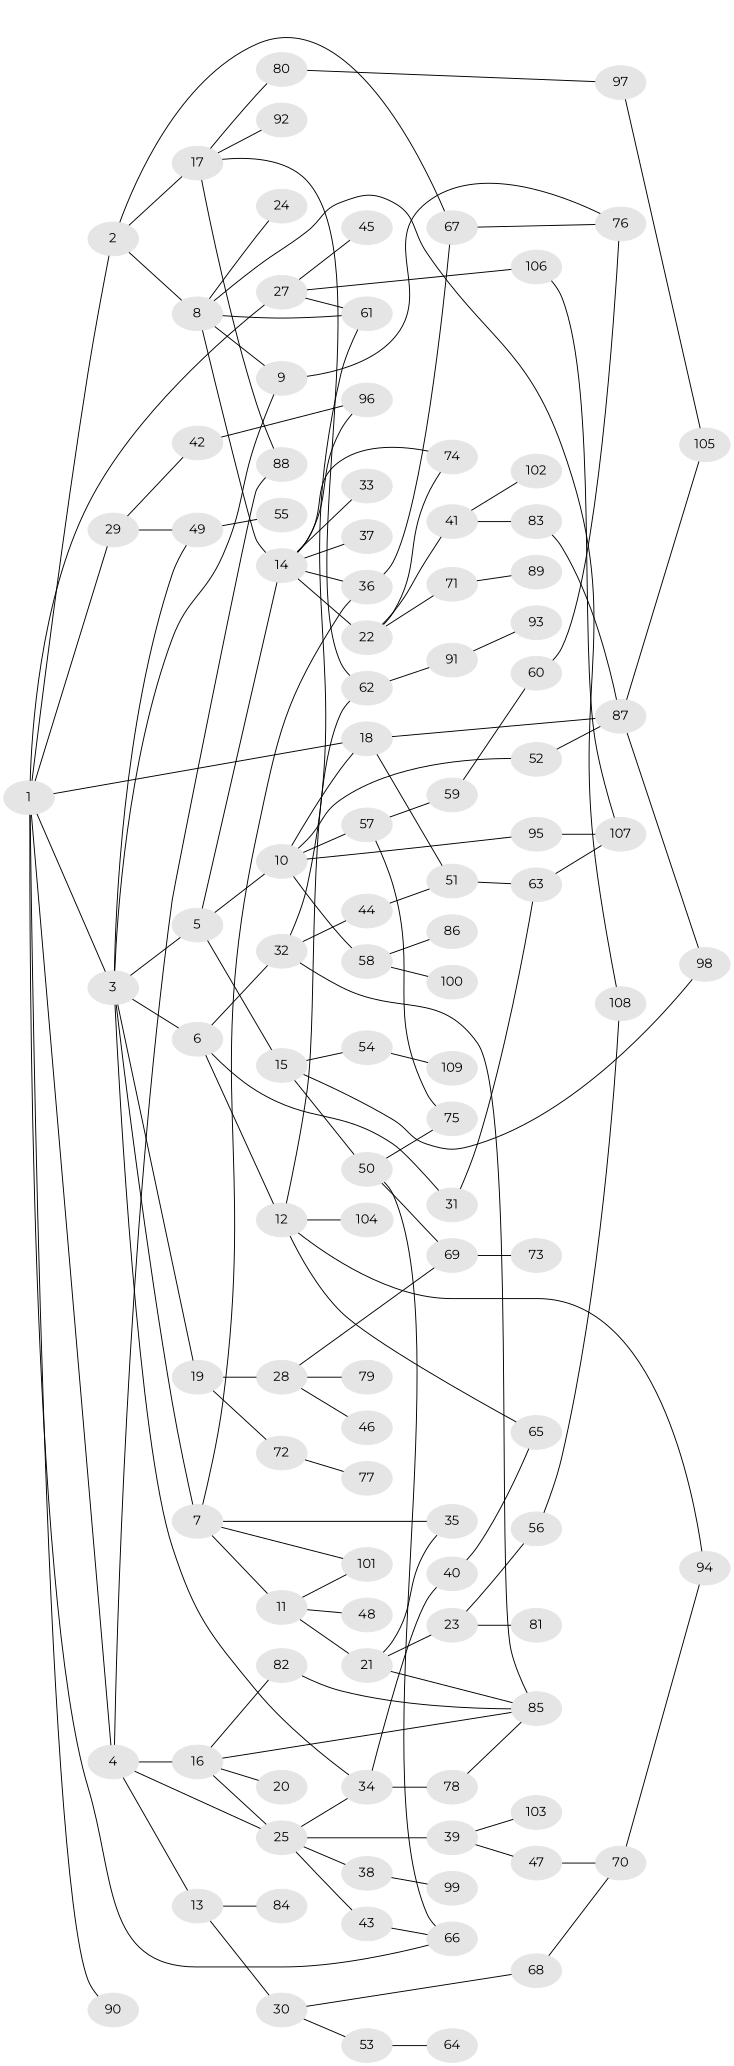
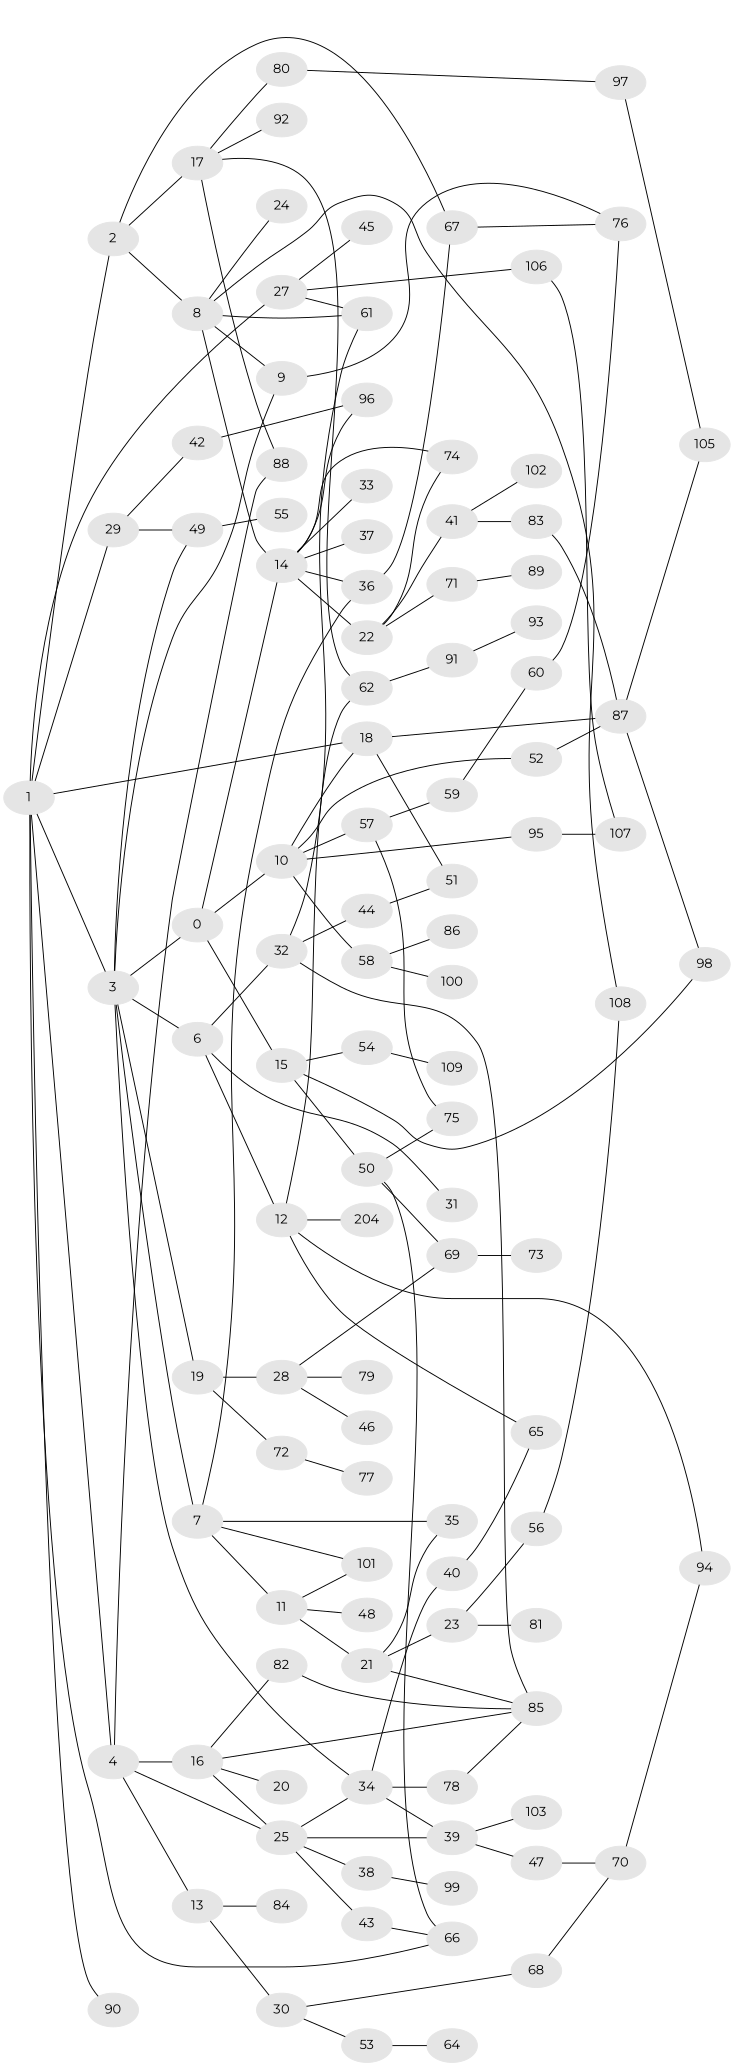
(536, 885) -> none
(198, 925) -> (198, 925)
(367, 1220) -> (367, 1220)
none -> (414, 1815)
